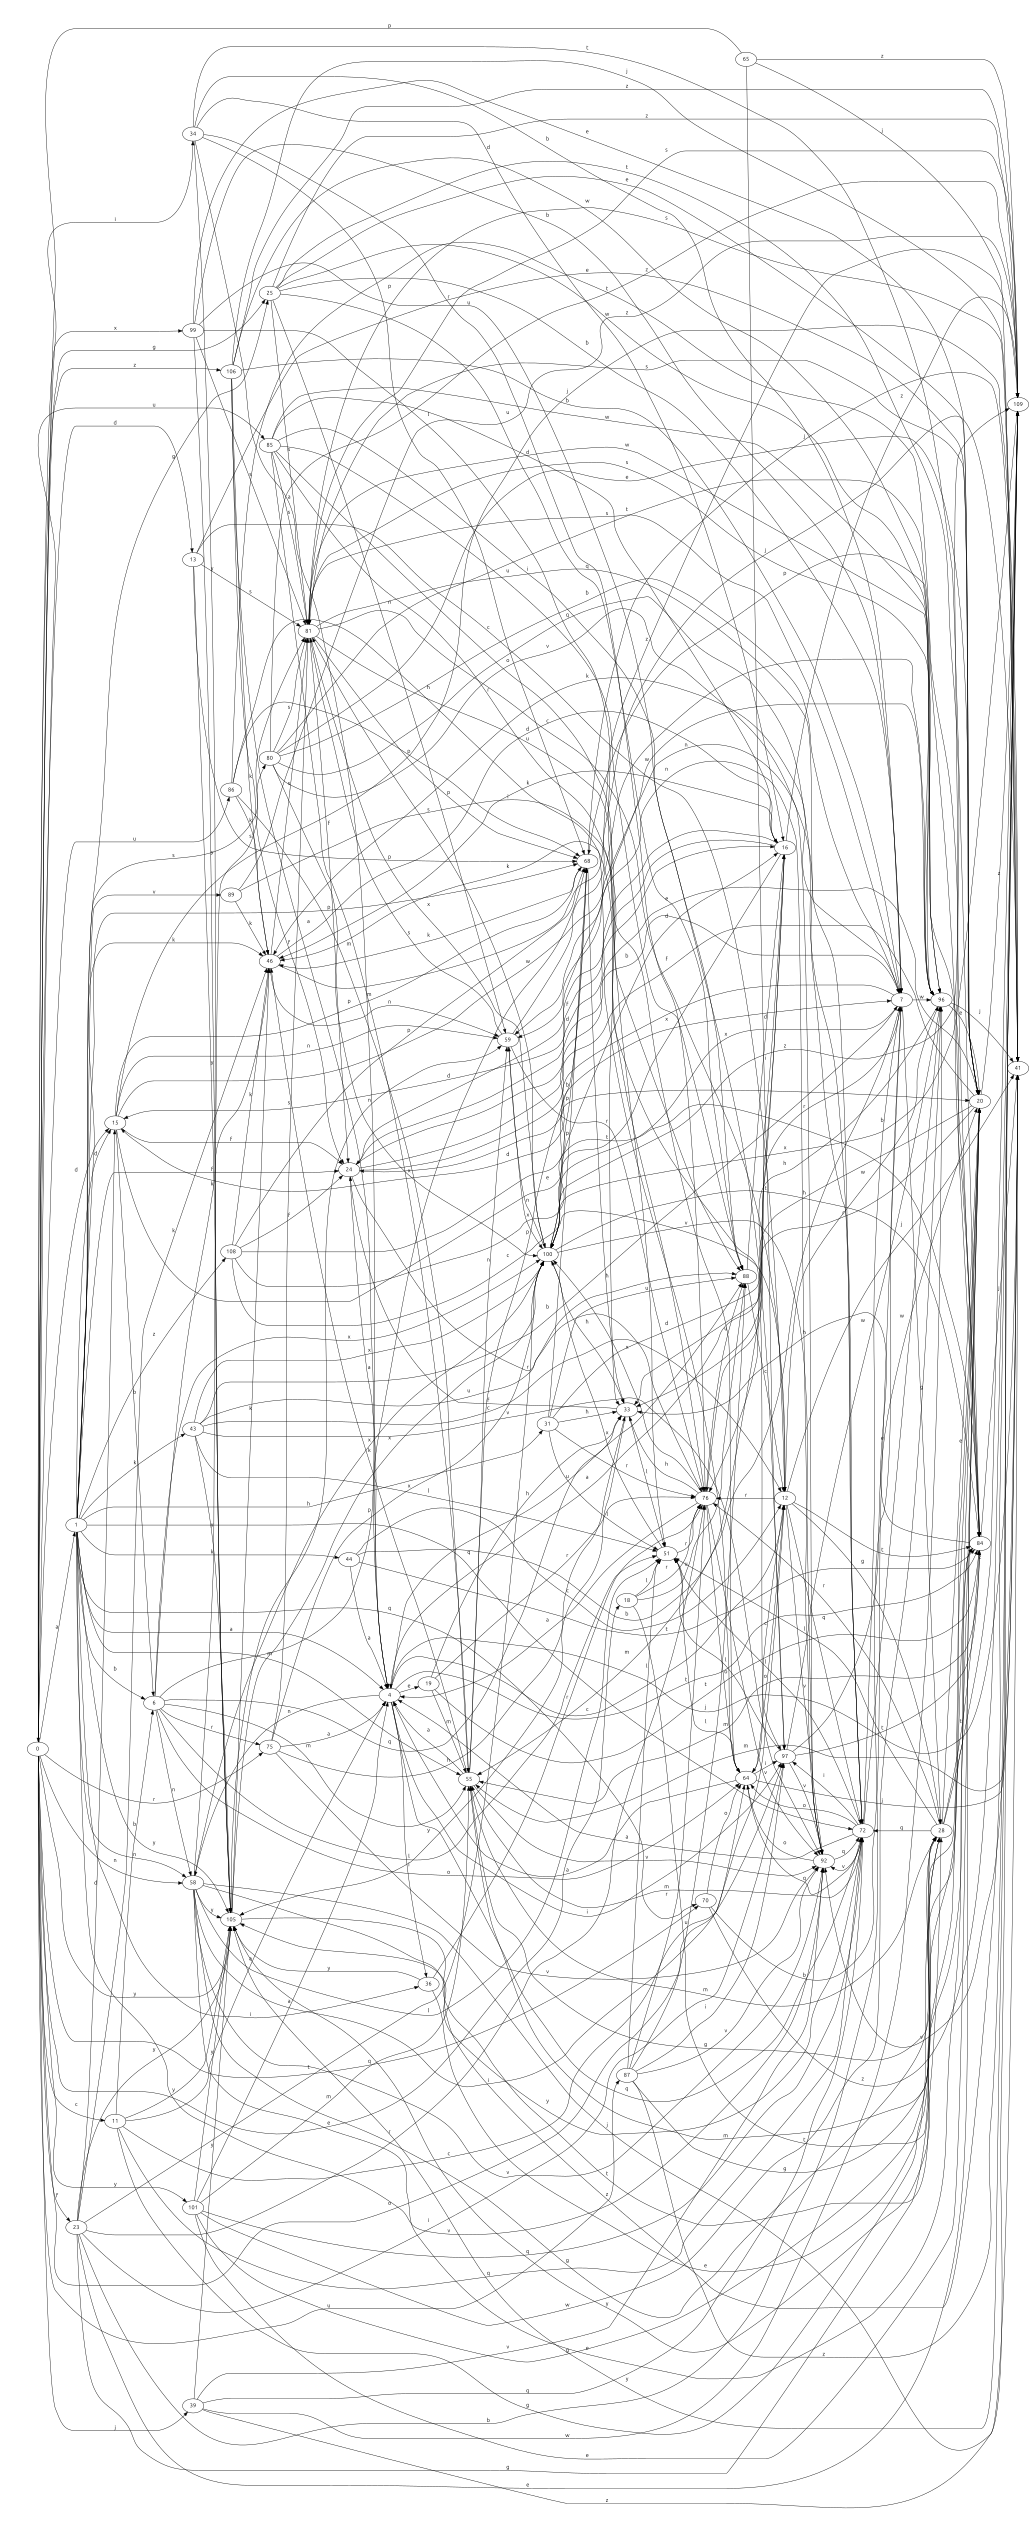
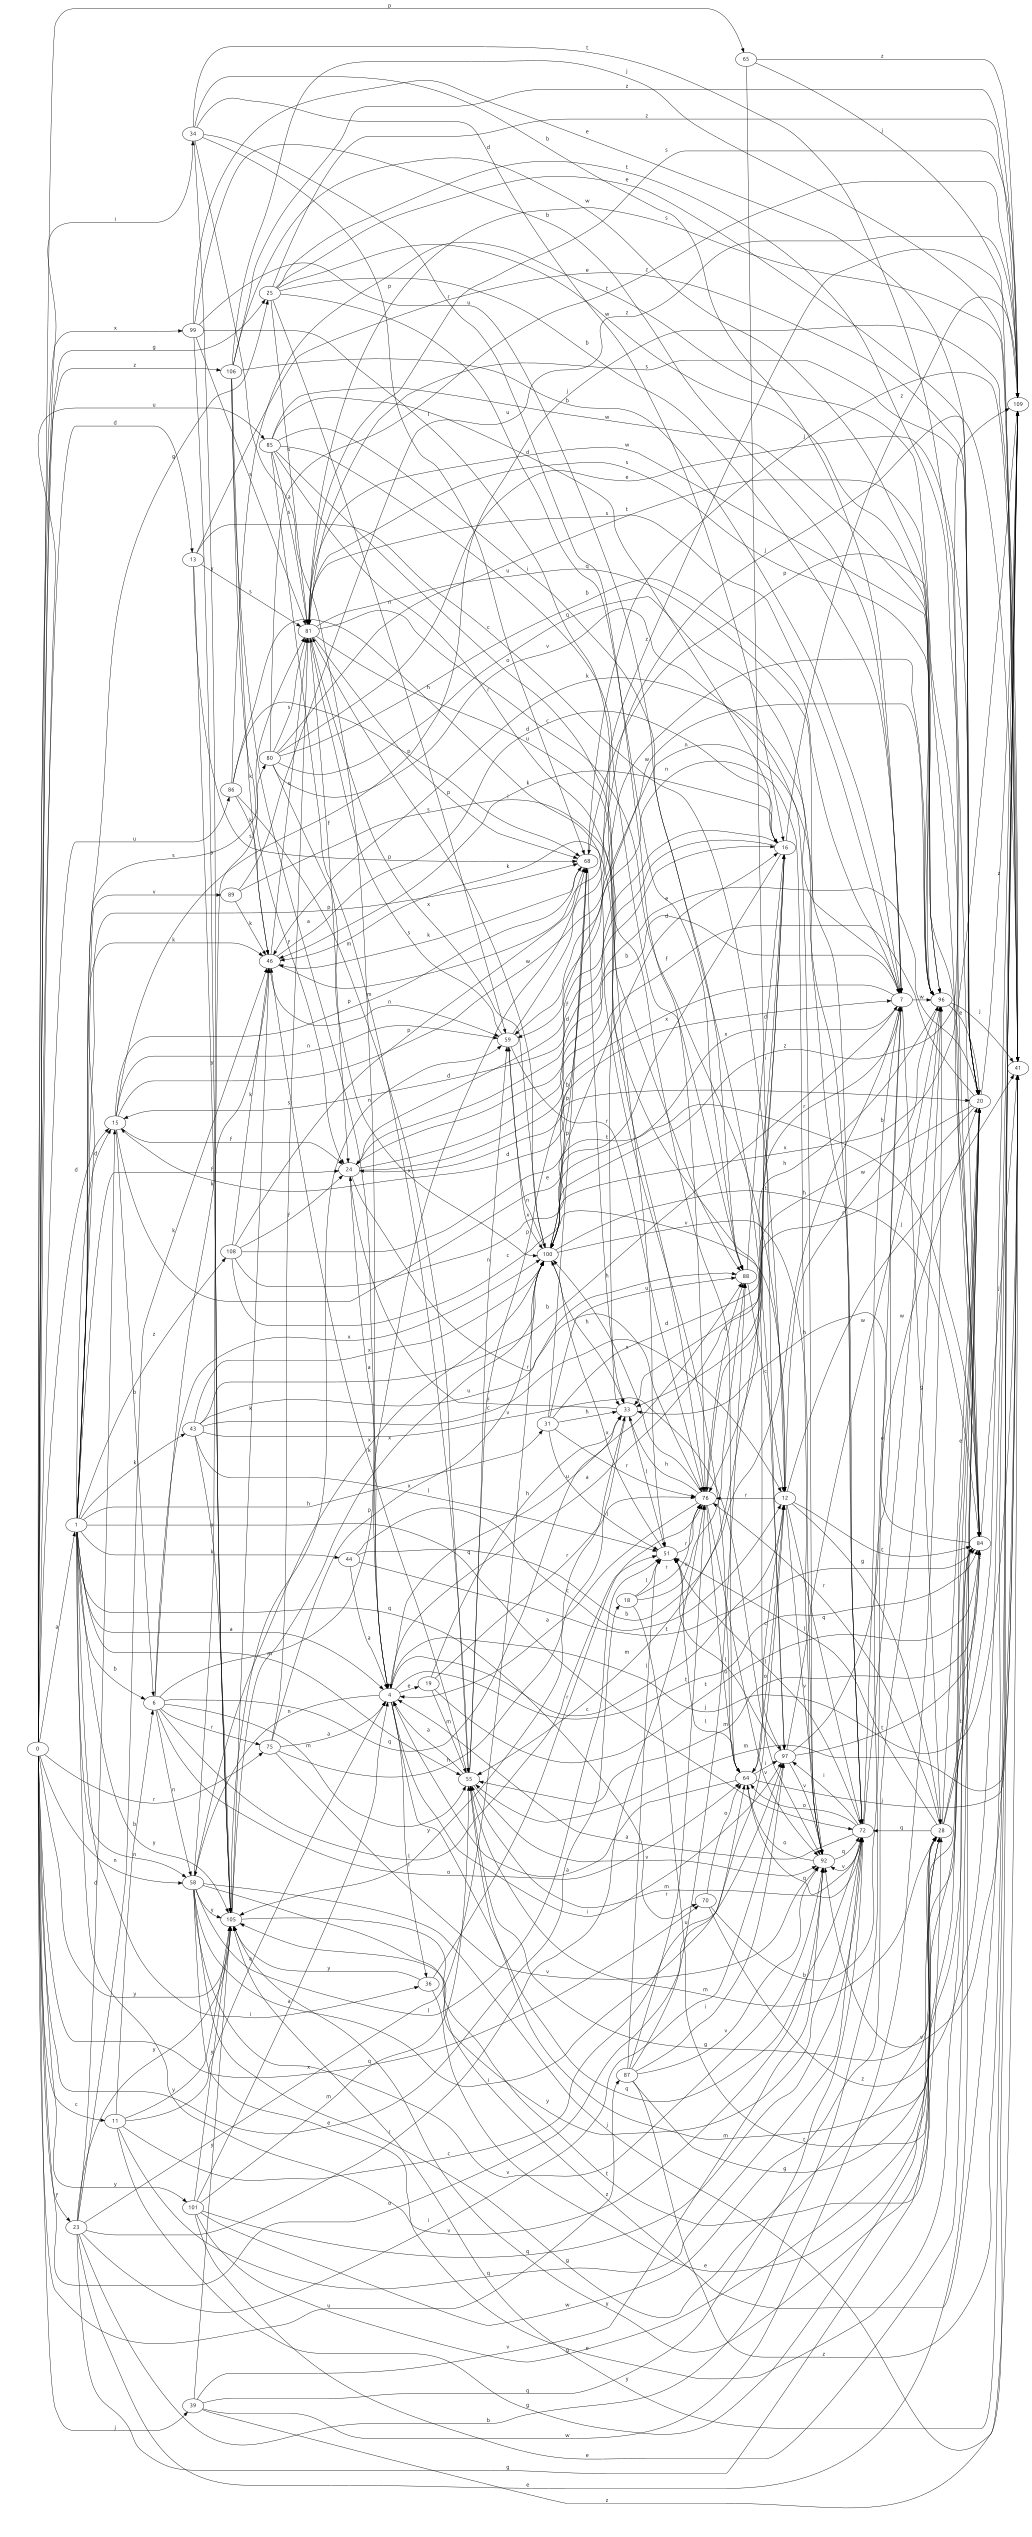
(54, 240) -> (47, 404)
(309, 2067) -> (309, 2067)
